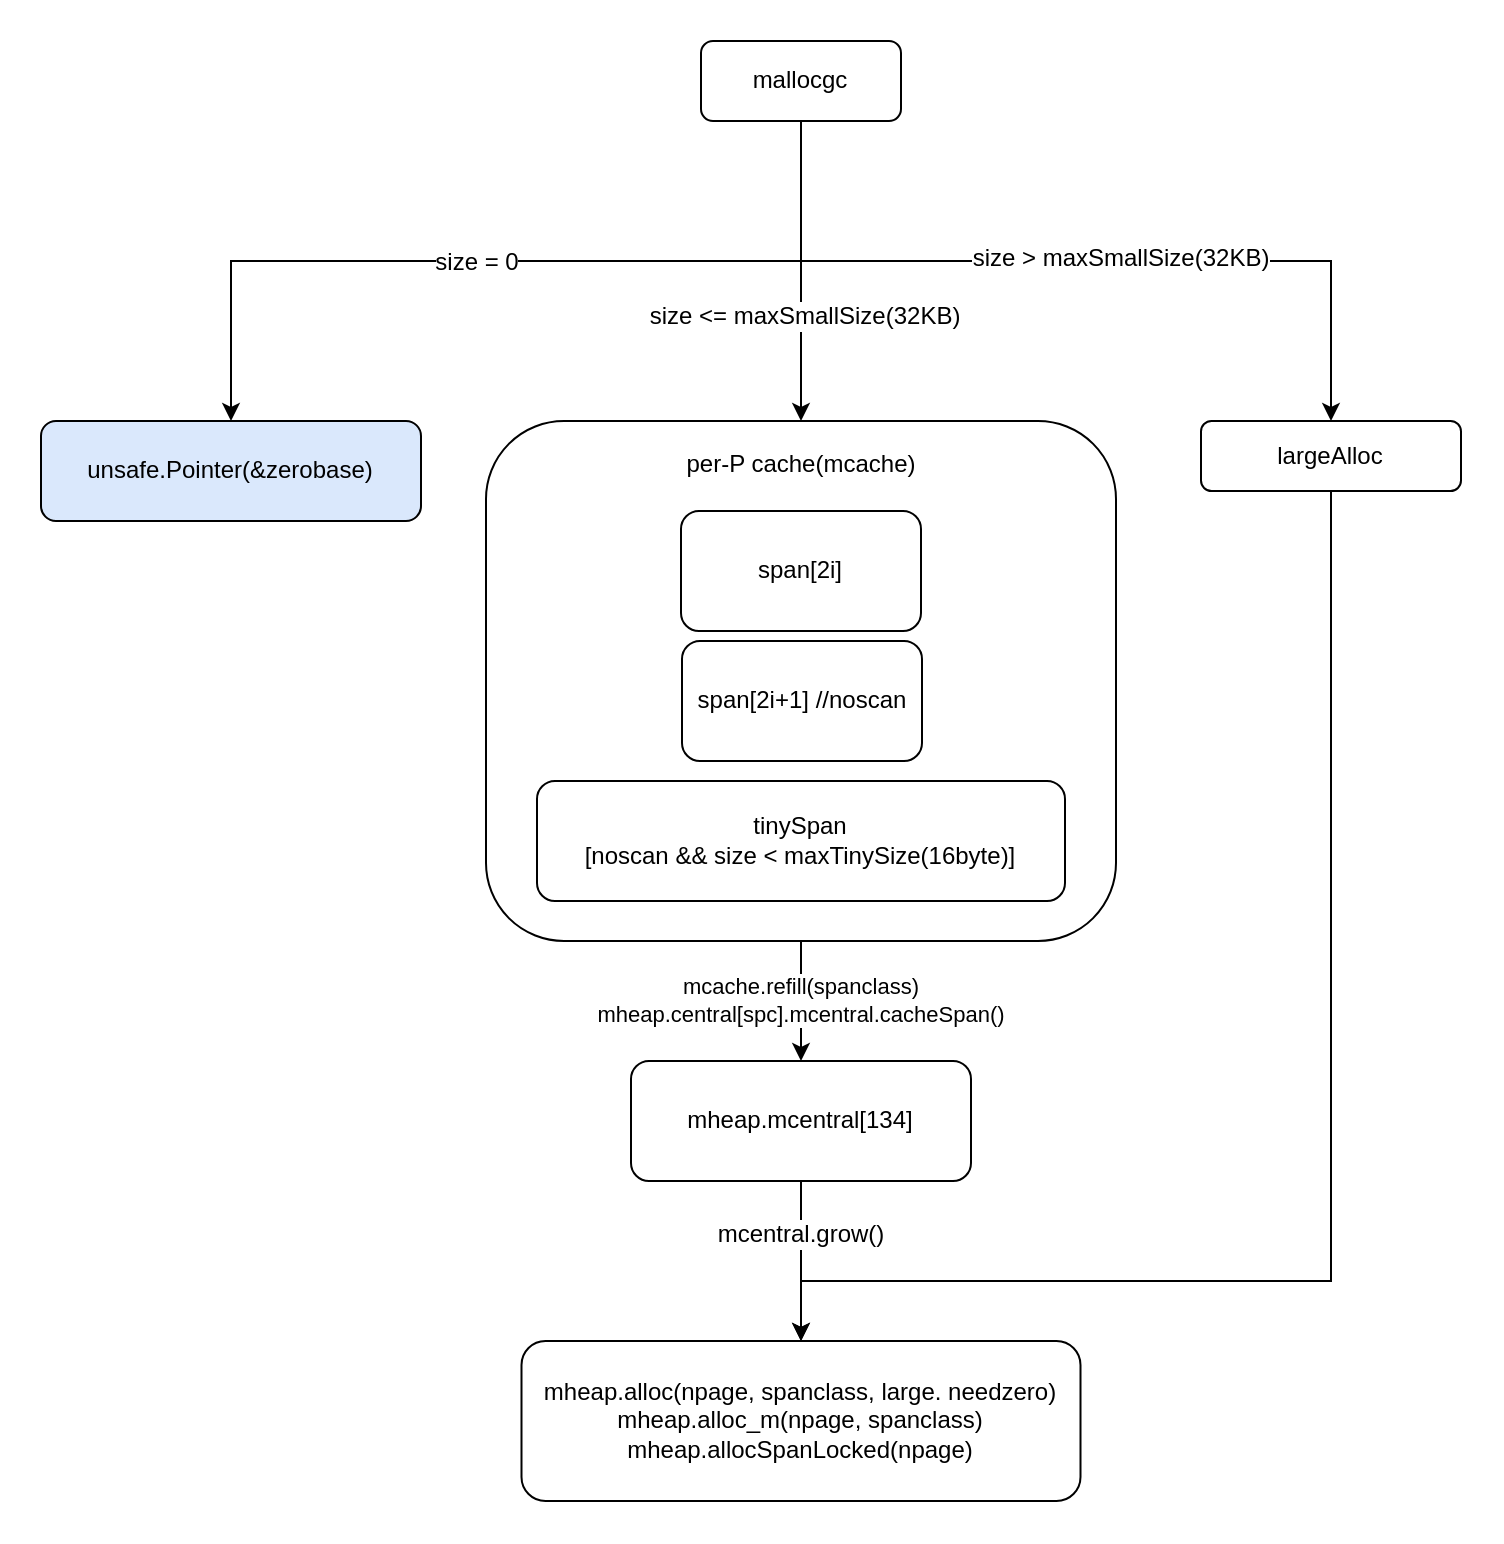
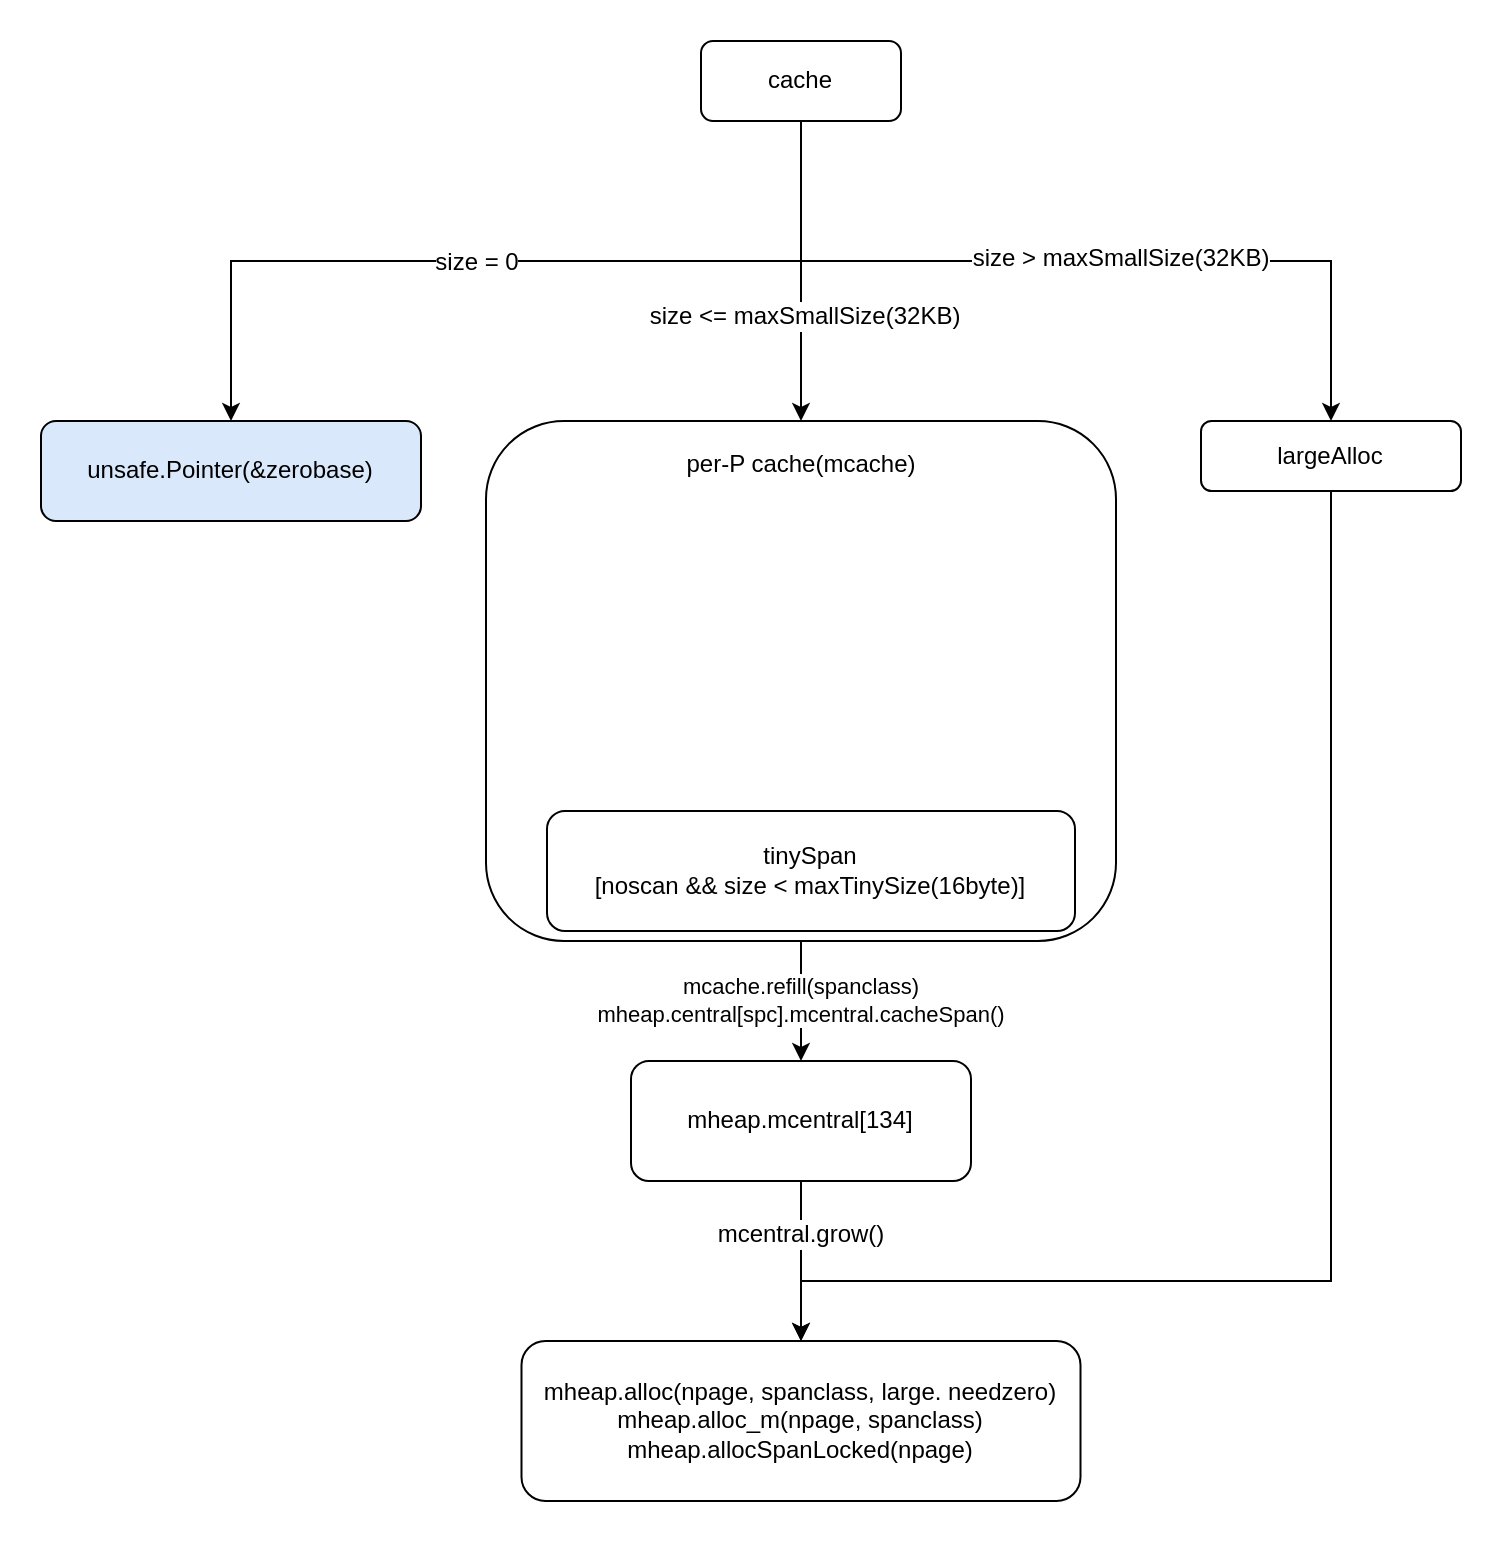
(801, 81) -> (801, 81)
(801, 571) -> none
(802, 701) -> none
(801, 841) -> (811, 871)
